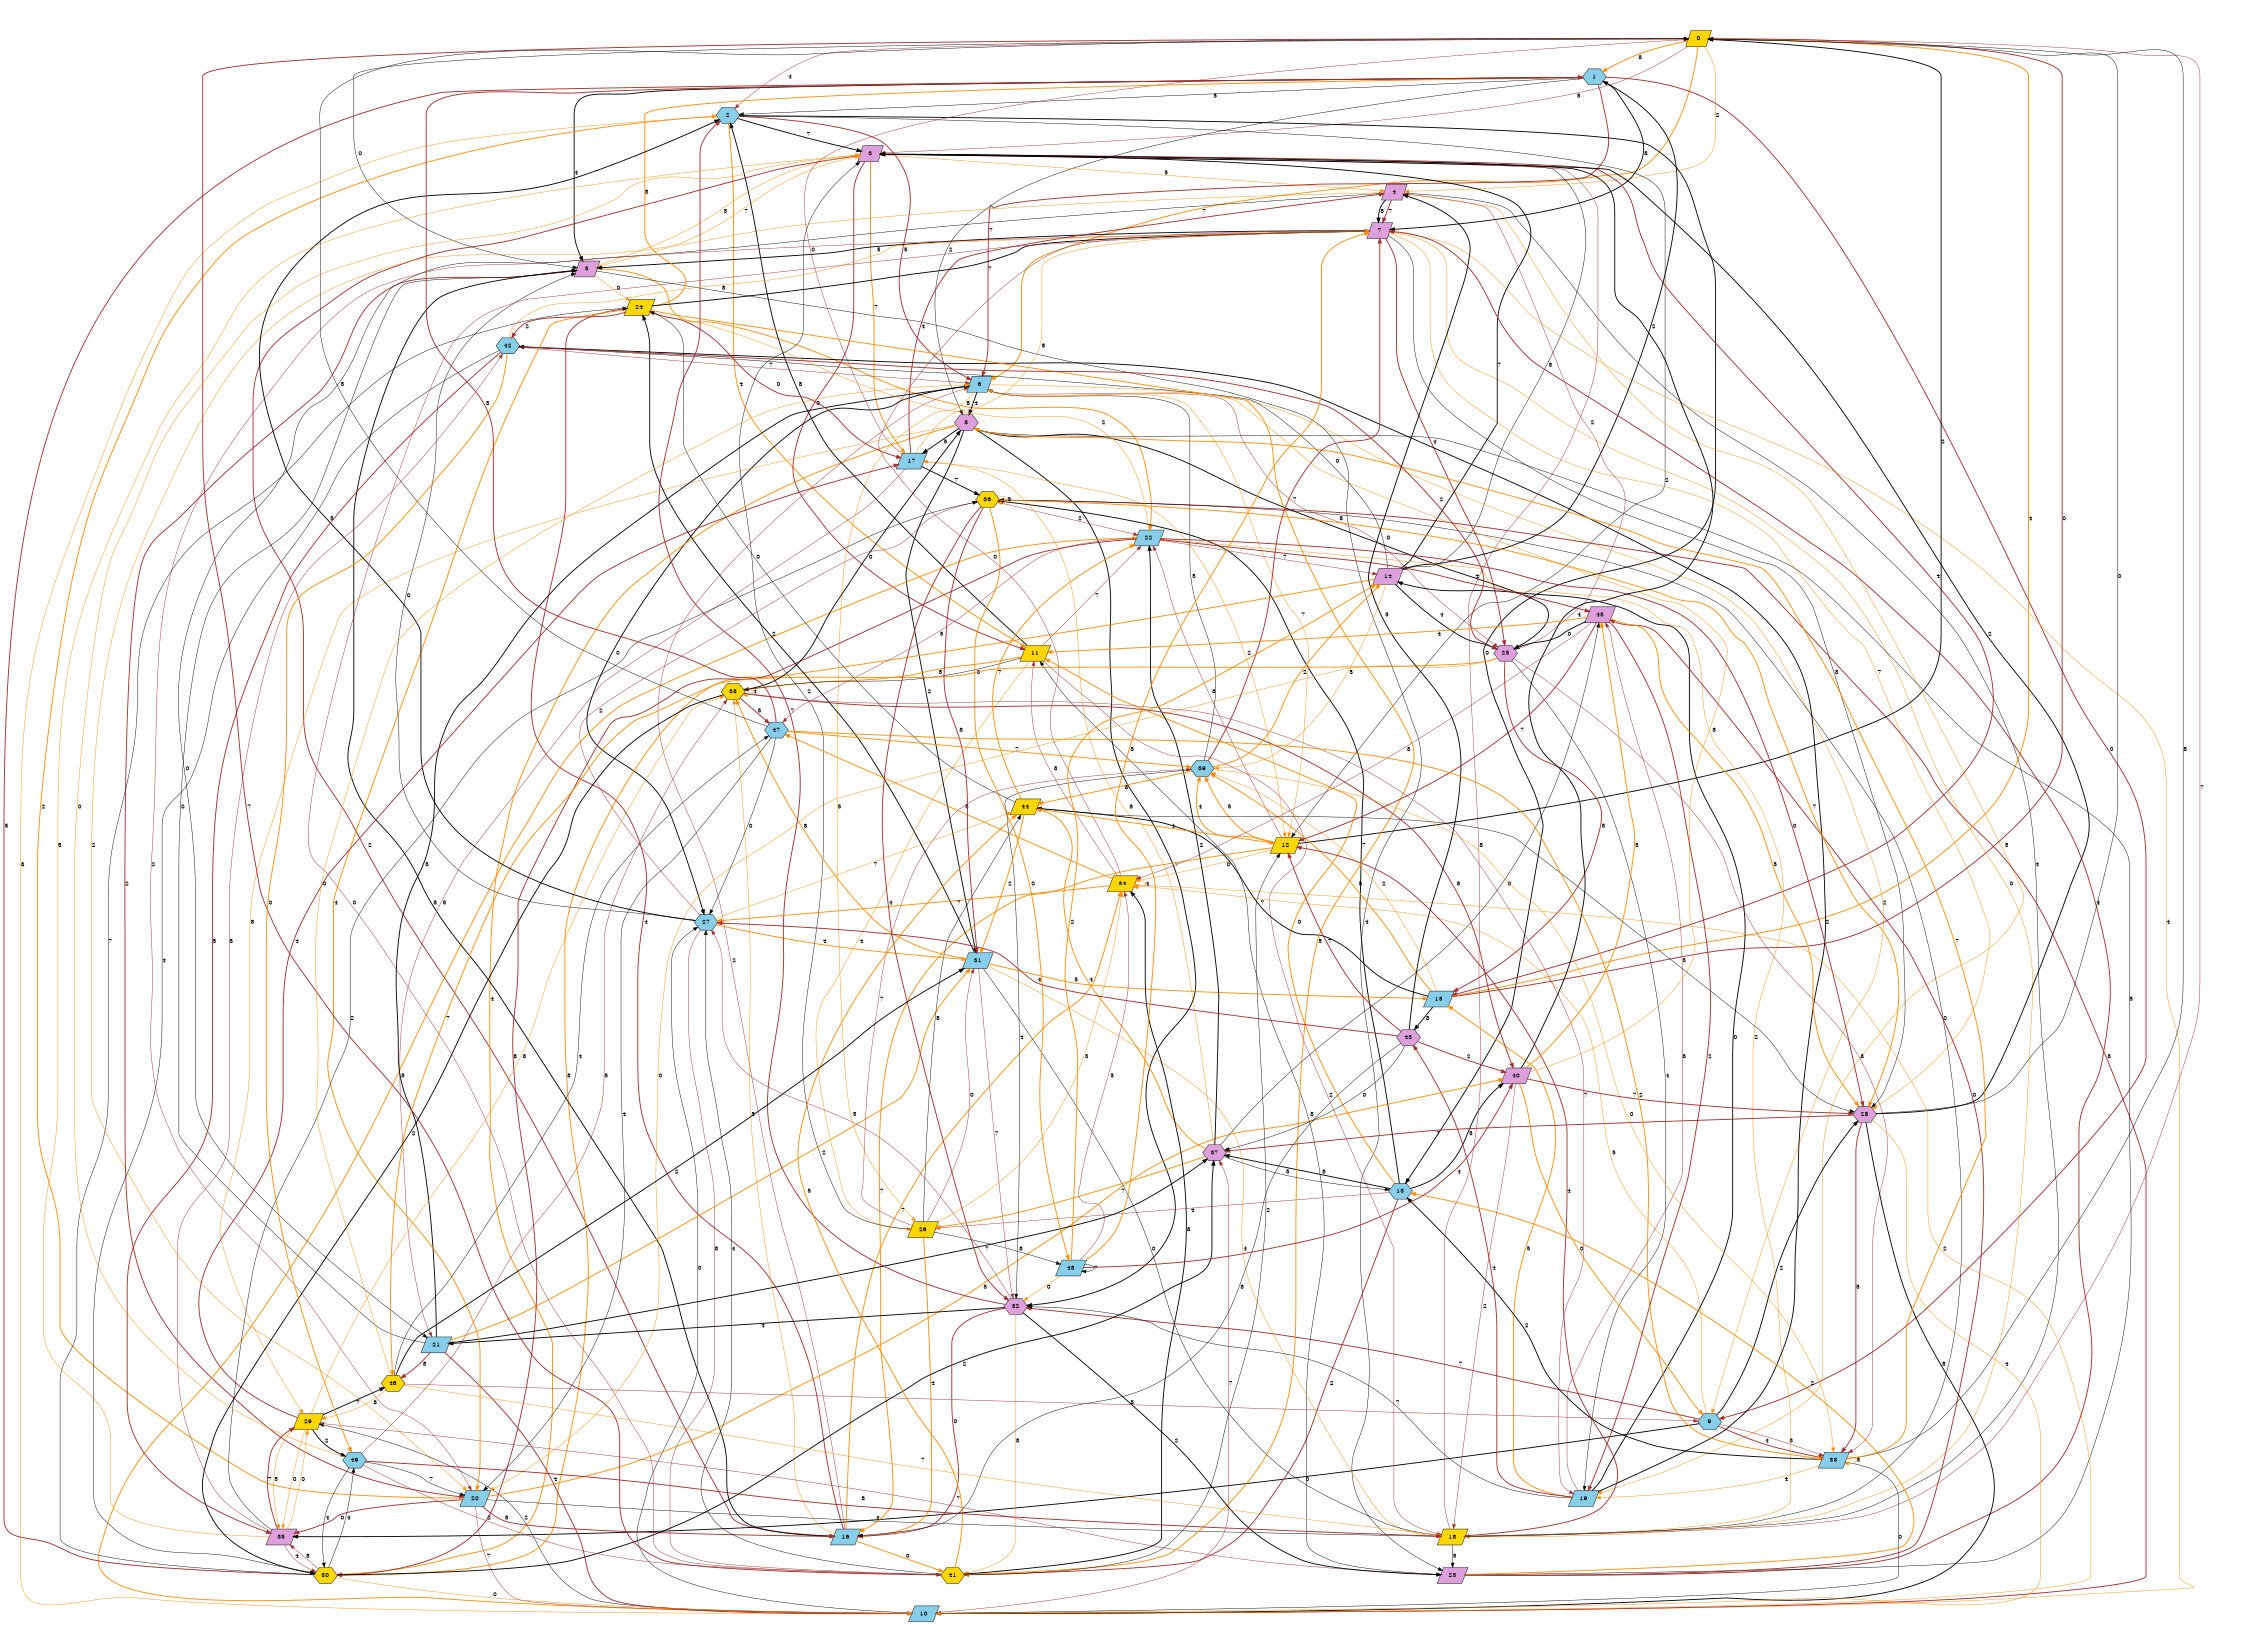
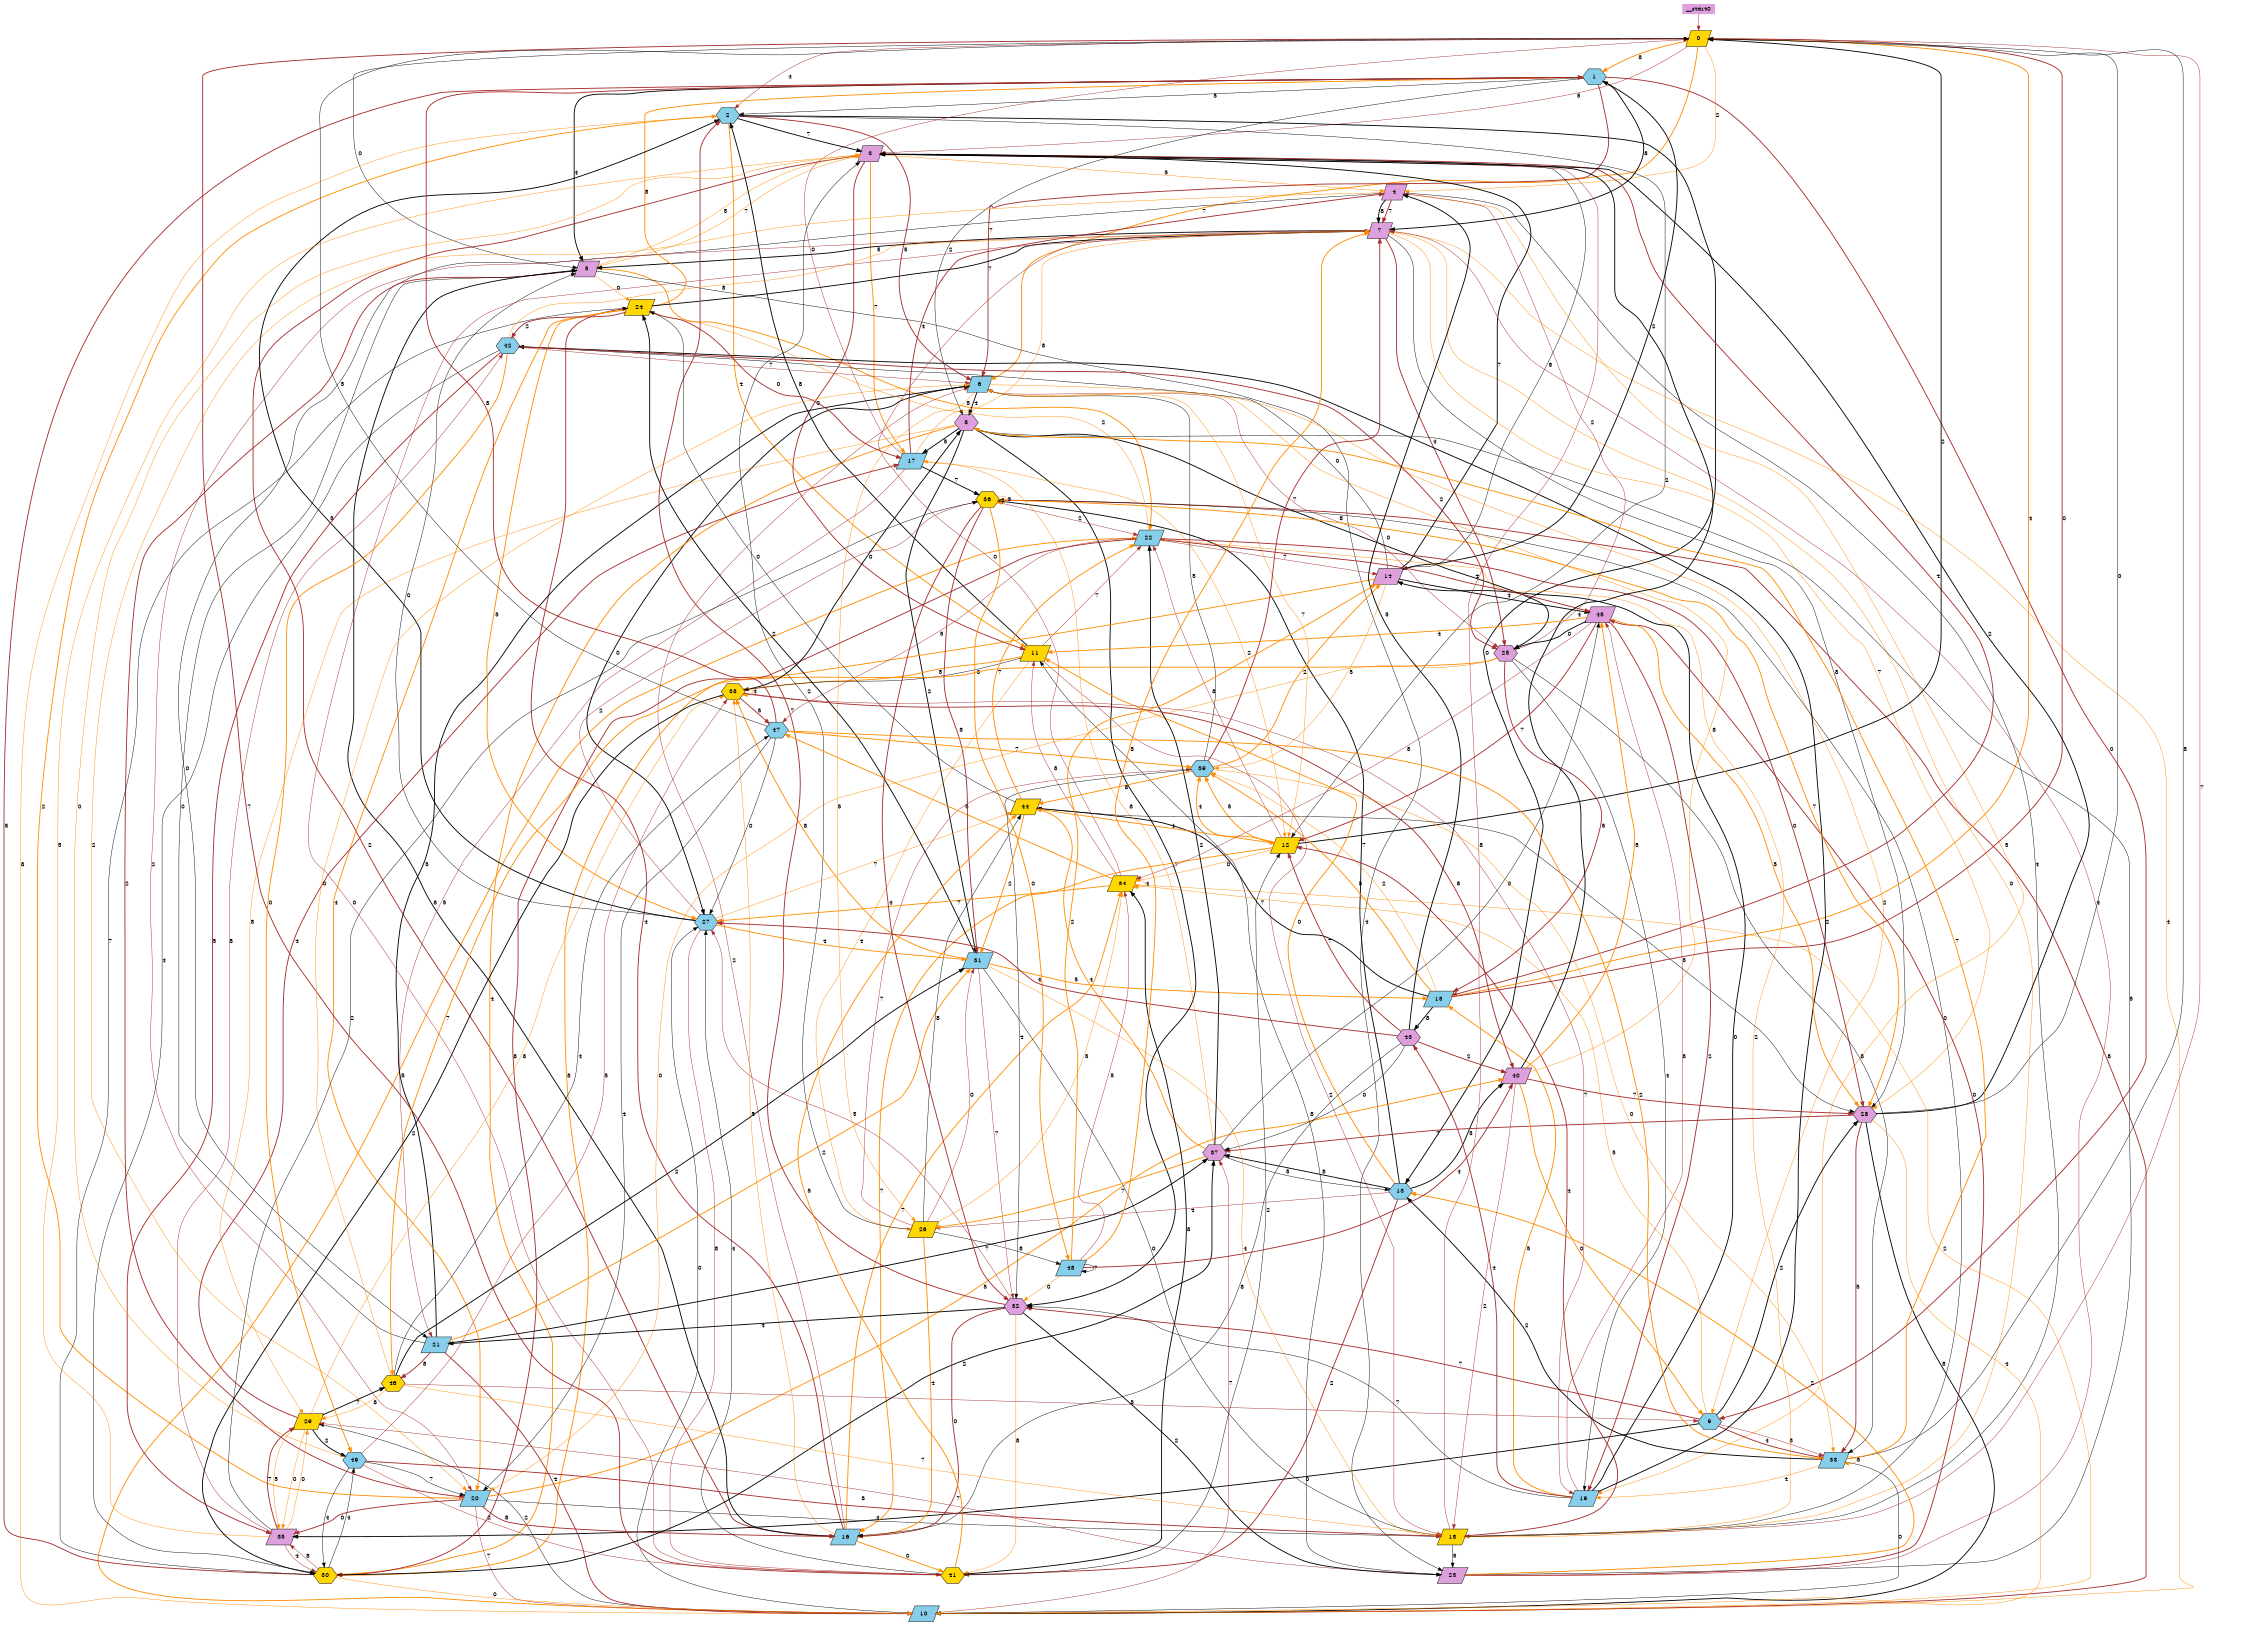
none -> (1699, 9)
(1440, 623) -> (1492, 596)
(1405, 790) -> (490, 635)
(2110, 1000) -> (2110, 1000)
(1820, 1007) -> (1820, 1007)
